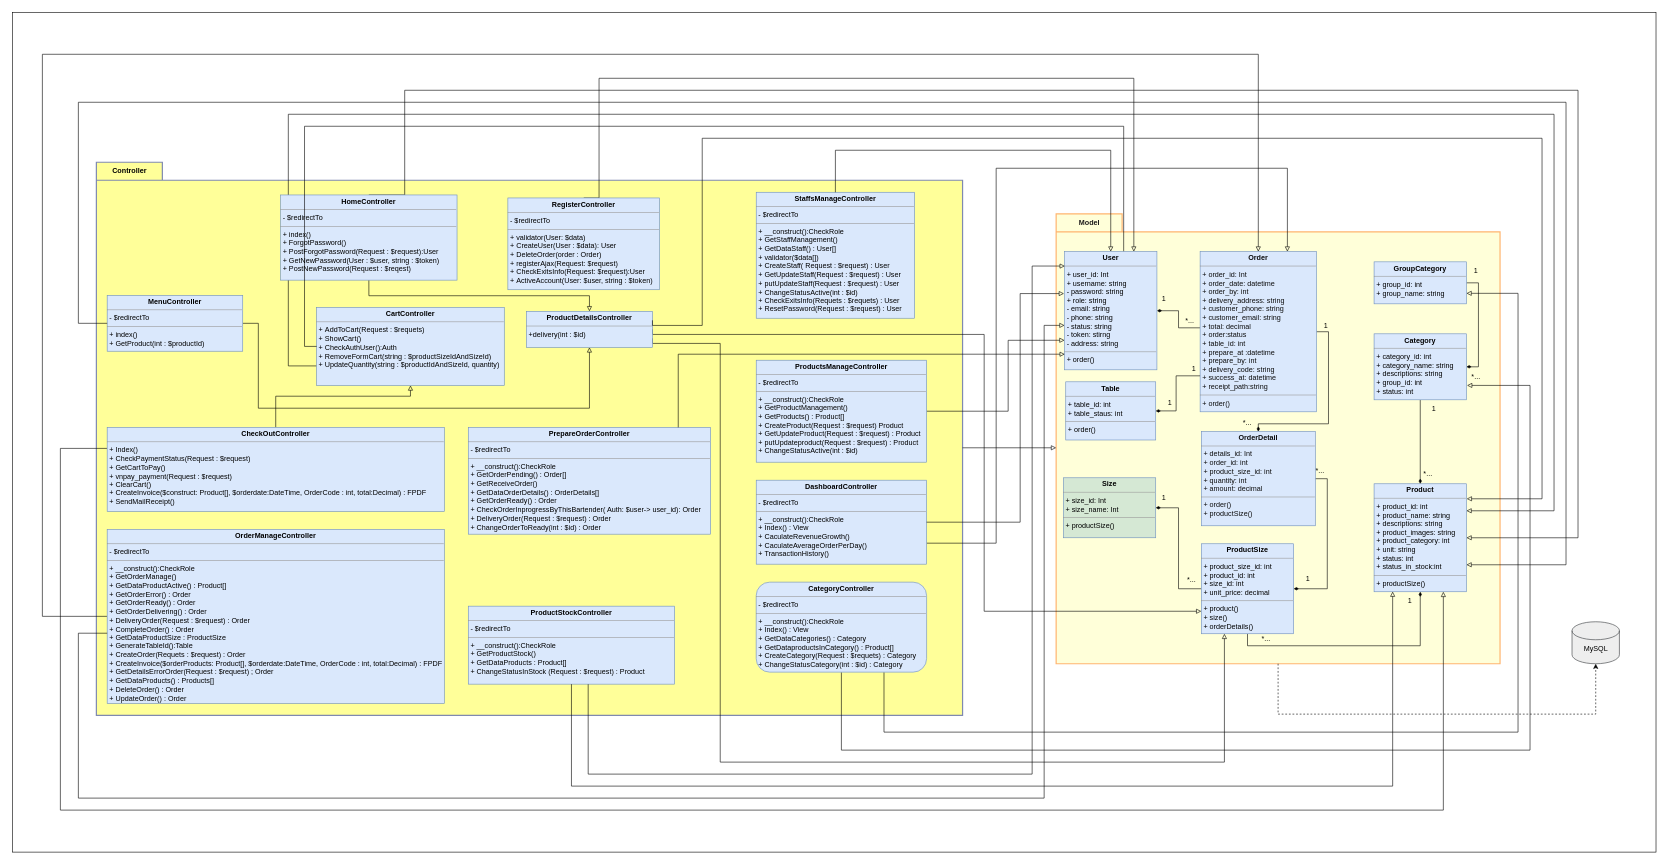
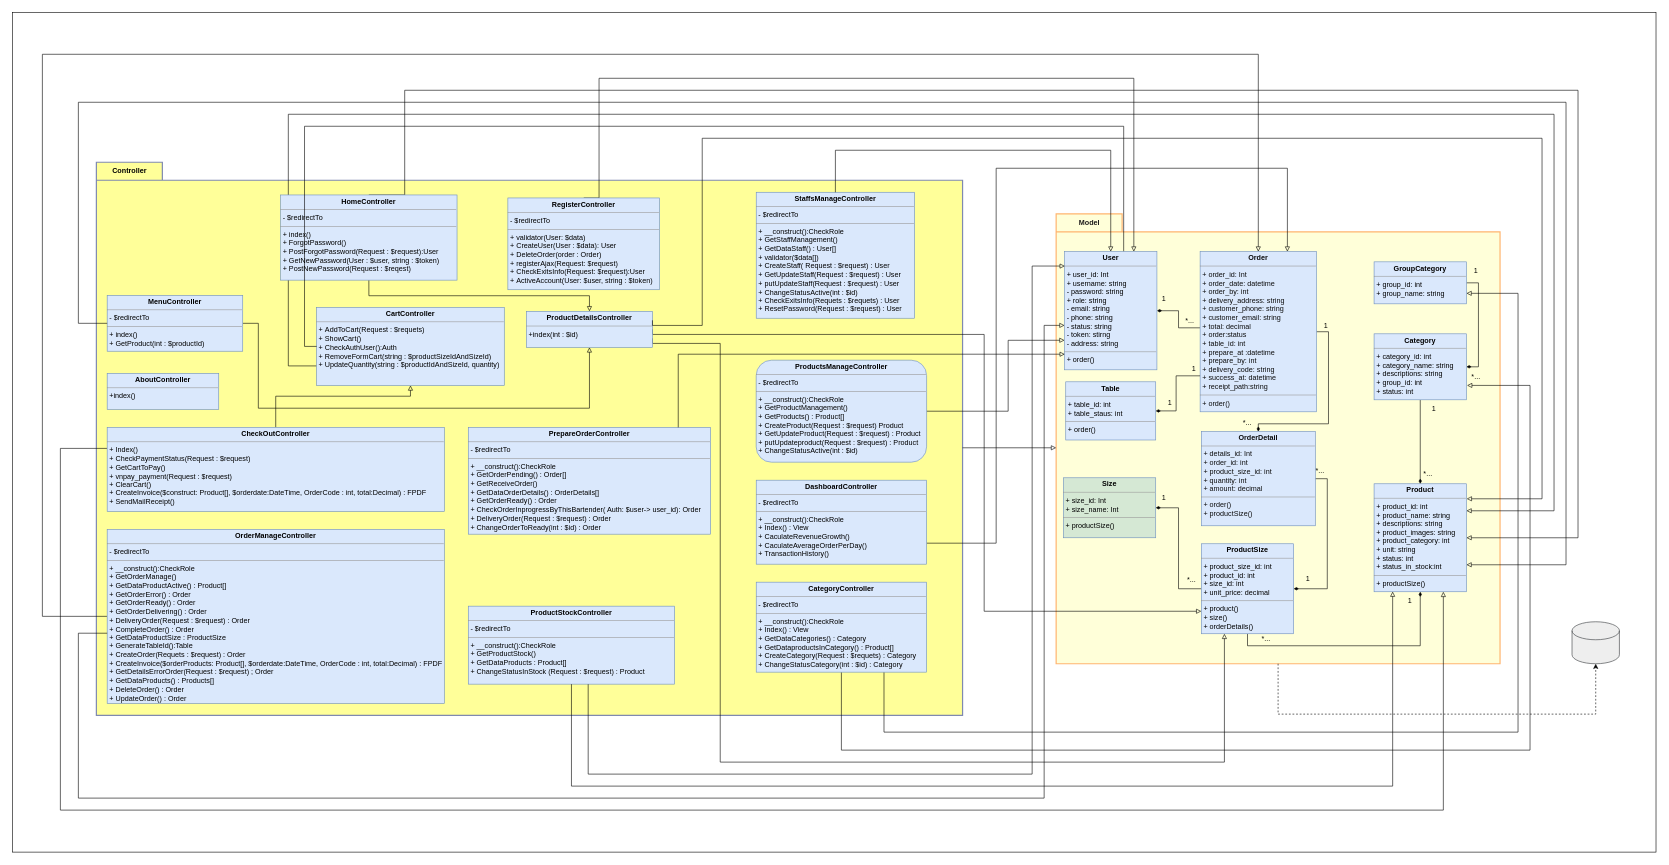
(571, 320) -> (571, 320)
none -> (163, 392)
(842, 411) -> (842, 411)
(1020, 436) -> none
(842, 627) -> (842, 627)
(1596, 649) -> none
